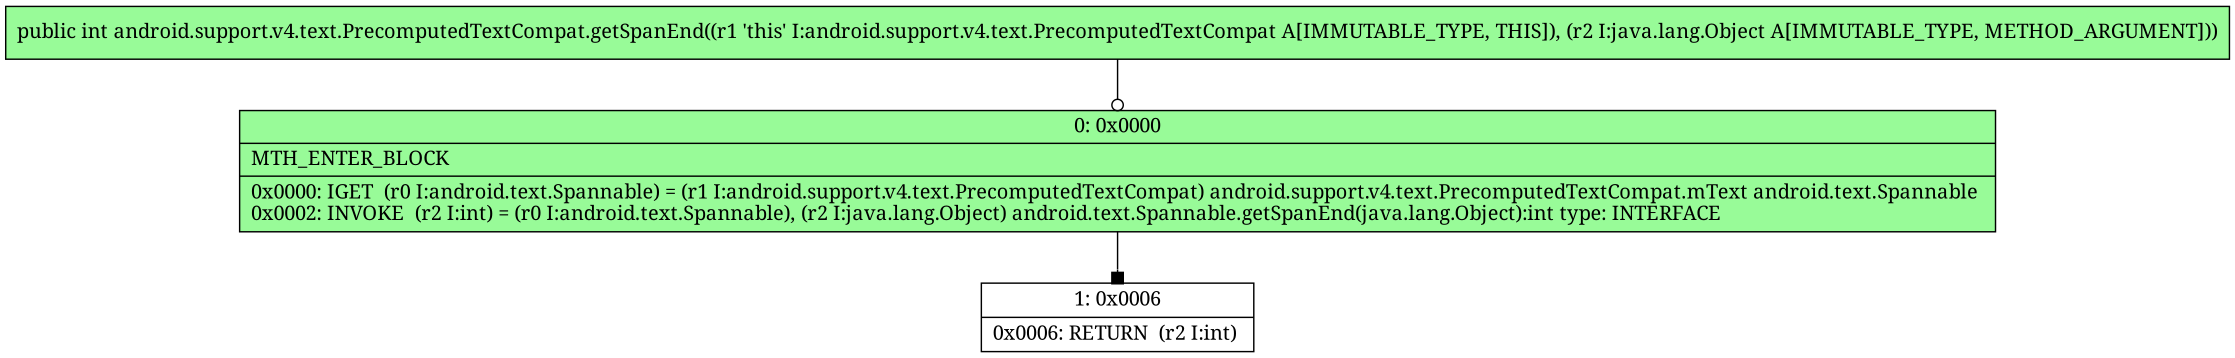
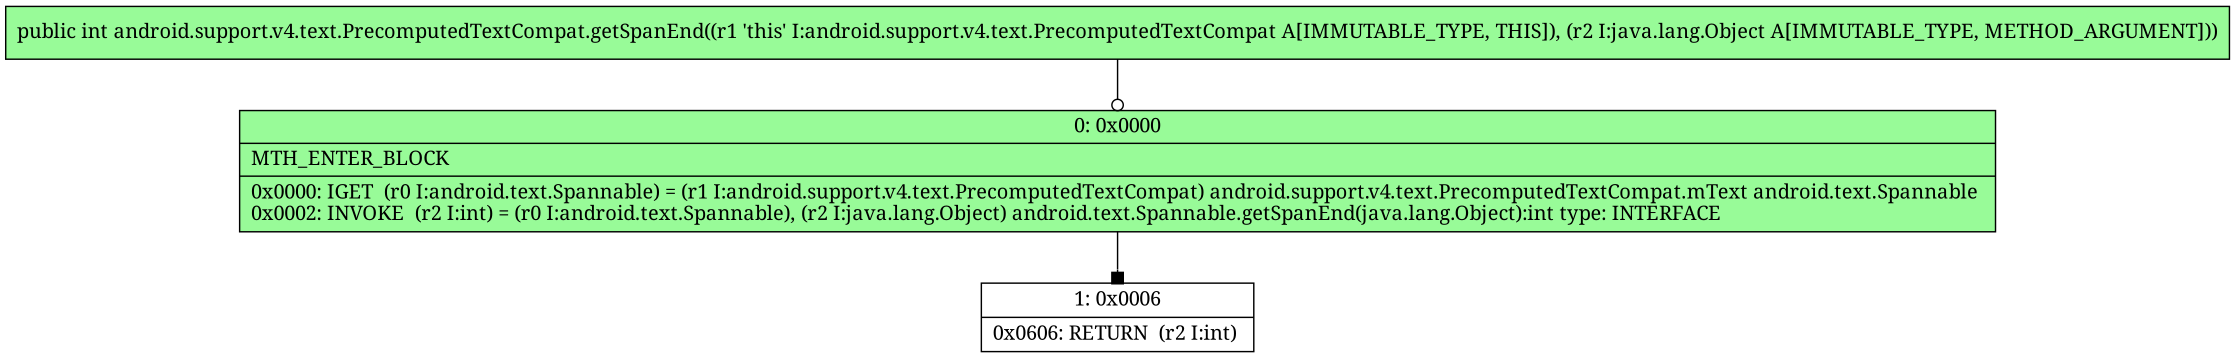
(1118, 334) -> (1118, 334)
